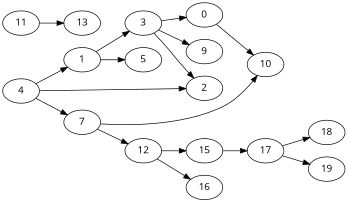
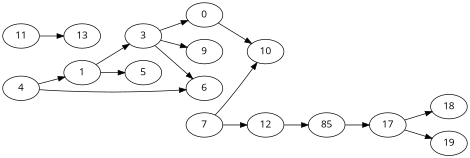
(204, 88) -> (204, 88)
(49, 105) -> none
(204, 151) -> (327, 125)
(204, 187) -> none
